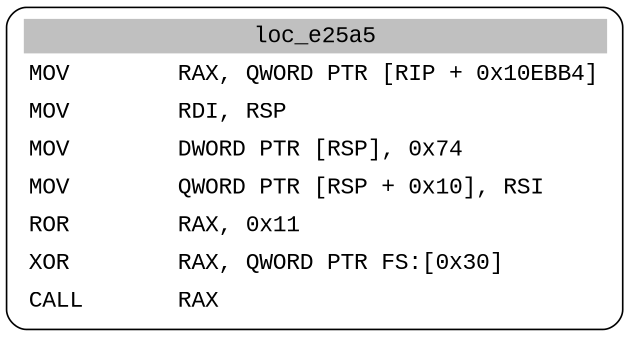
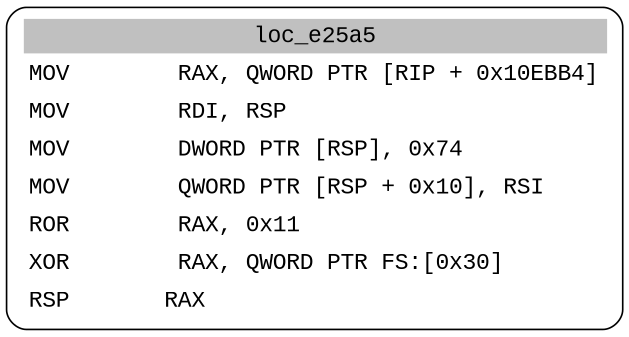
(124, 300) -> (117, 300)
